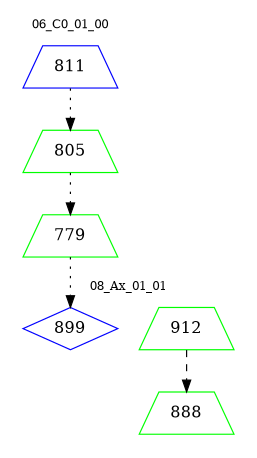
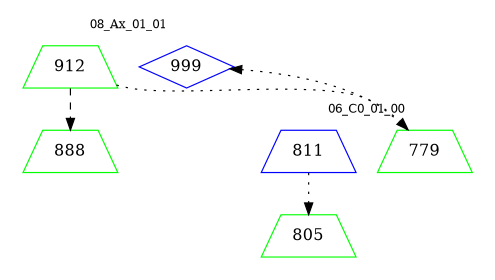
(70, 188) -> (262, 89)
(70, 329) -> (187, 67)
